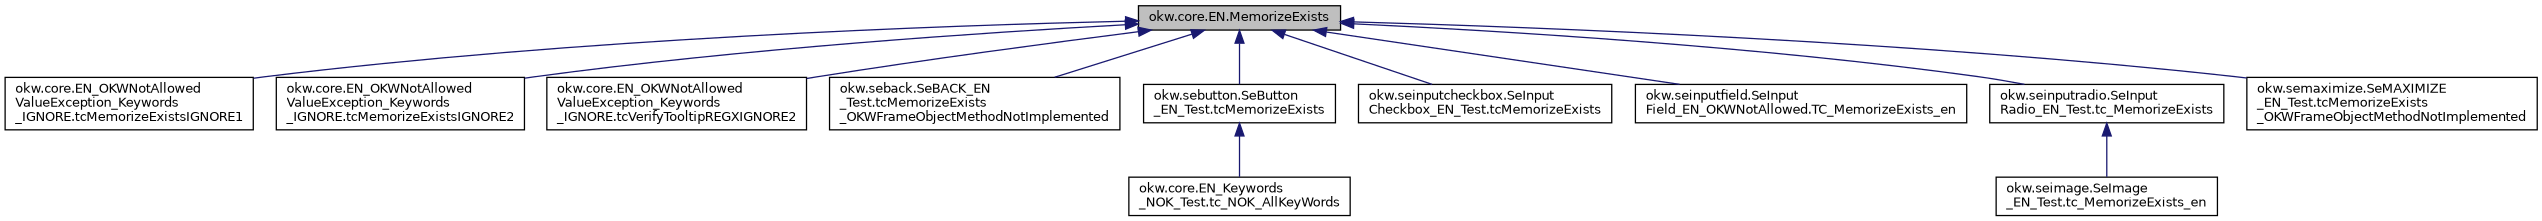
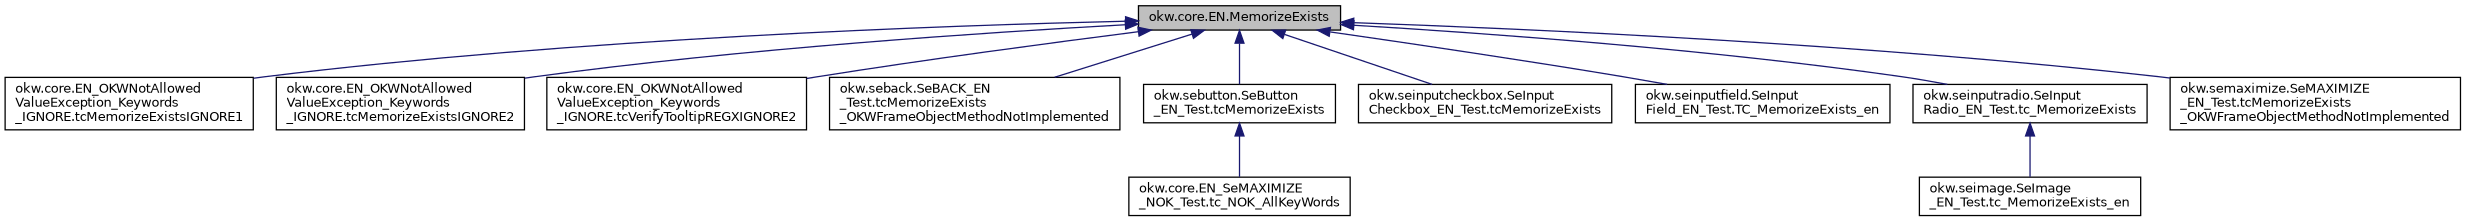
(1801, 104) -> (1763, 104)
(1240, 196) -> (1240, 196)
